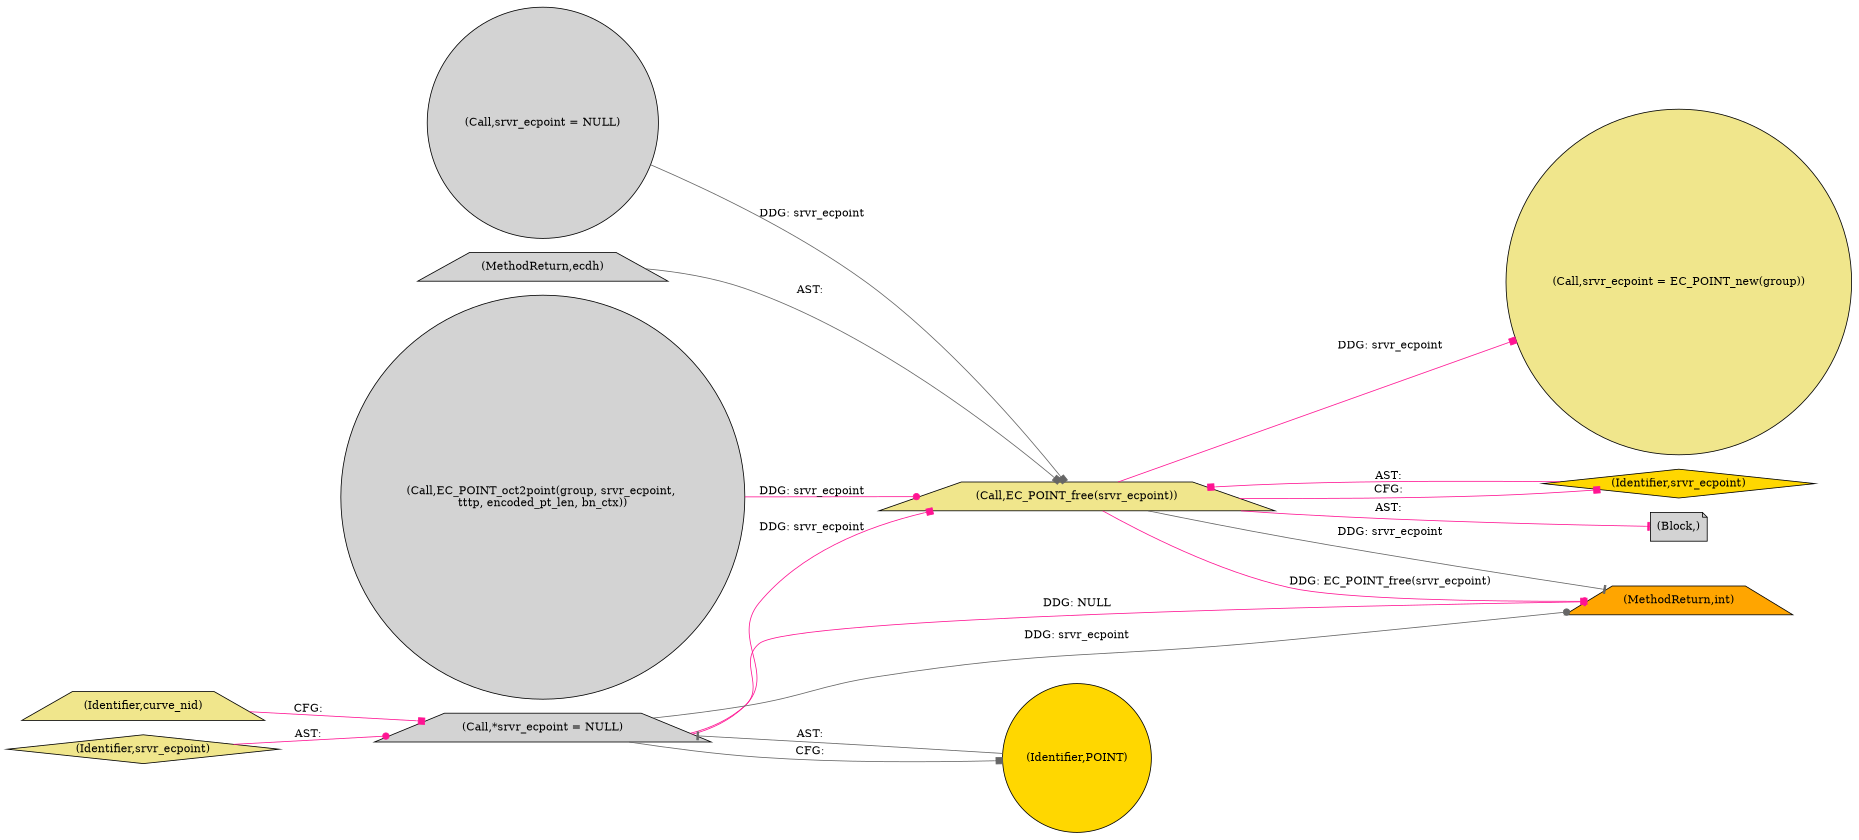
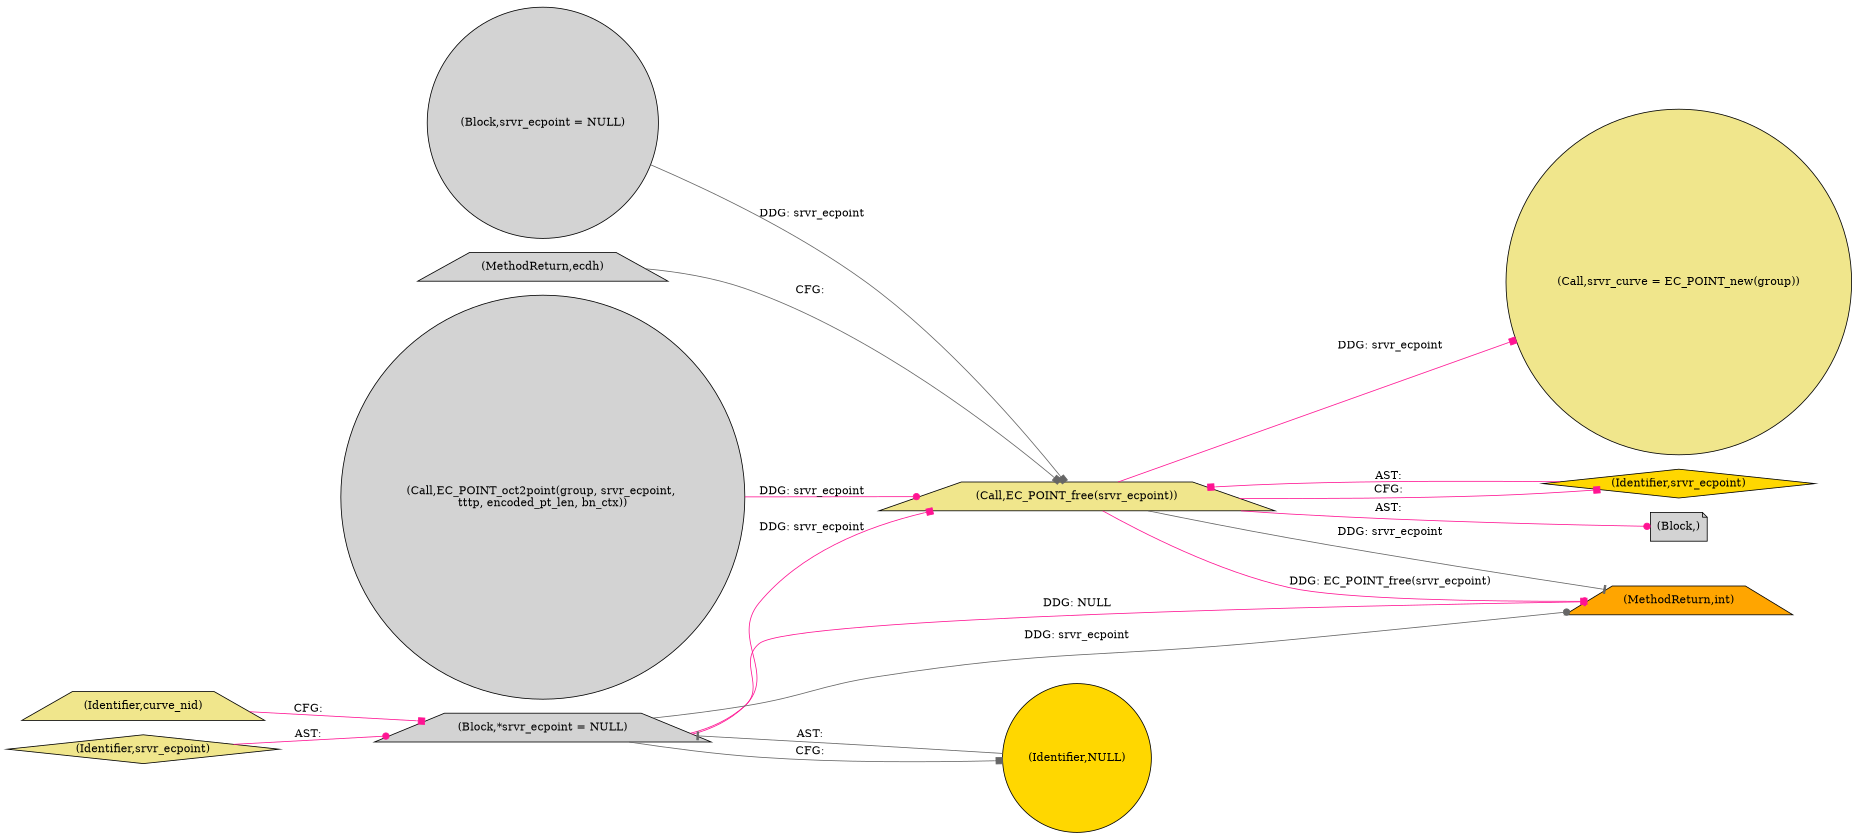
(543, 123) -> (543, 123)
(1679, 282) -> (1679, 282)
(812, 290) -> (812, 290)
(1443, 521) -> (1443, 521)
(543, 728) -> (543, 728)
(1077, 758) -> (1077, 758)
